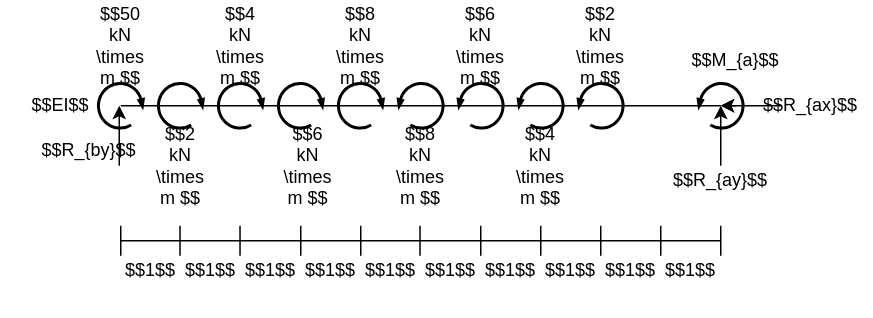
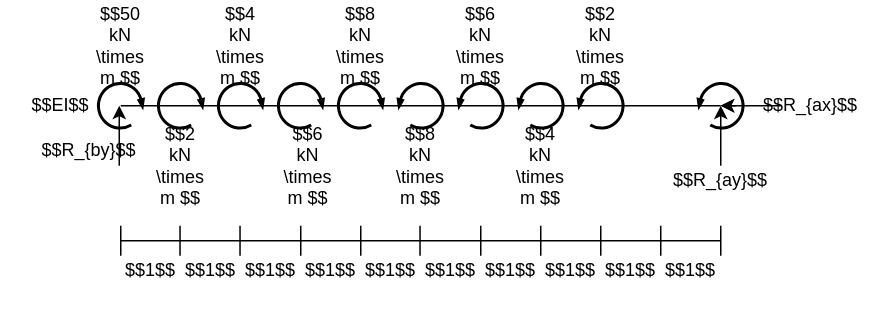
(736, 61) -> none
